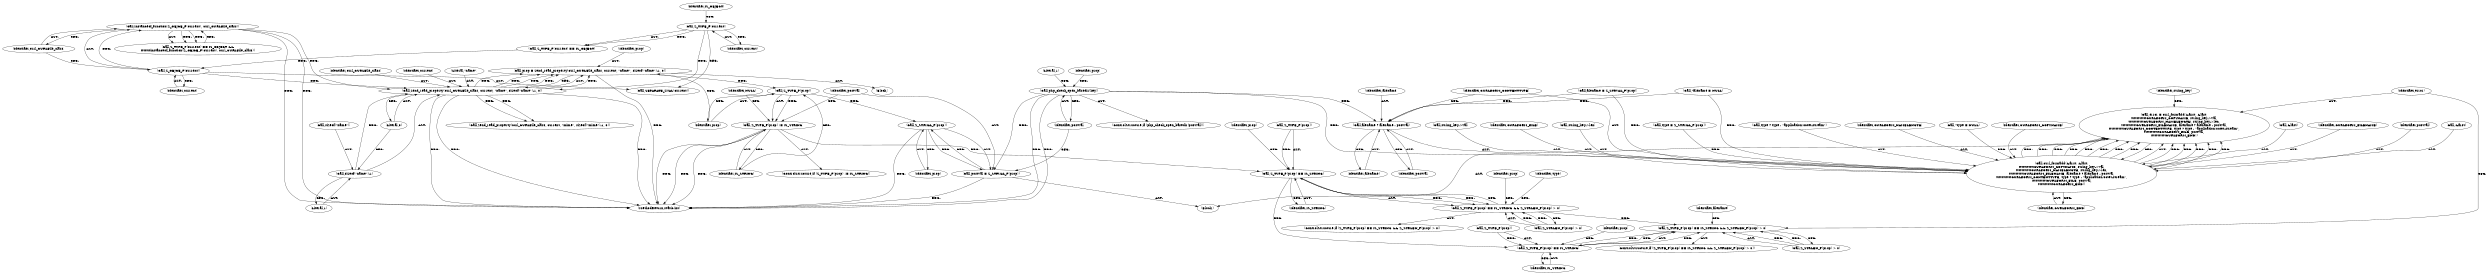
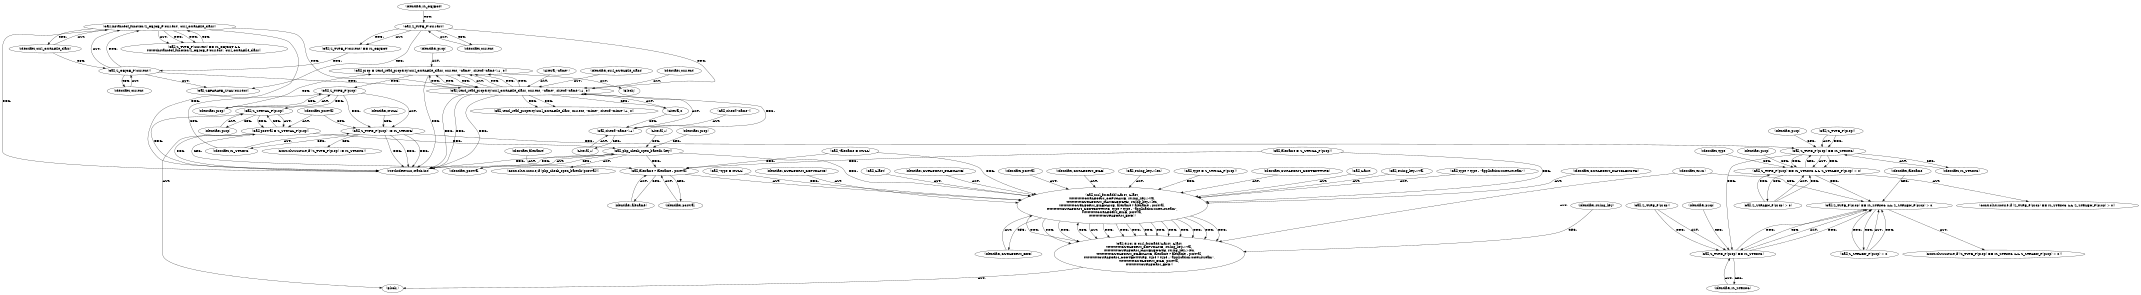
(1434, 104) -> none
(1013, 124) -> (463, 143)
(806, 150) -> (347, 141)
